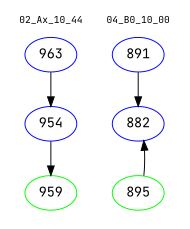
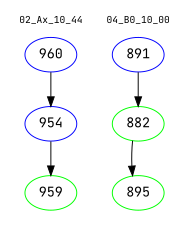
(51, 55) -> (51, 55)
(138, 124) -> (138, 124)
(145, 163) -> (132, 153)
